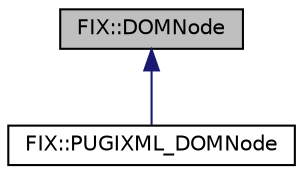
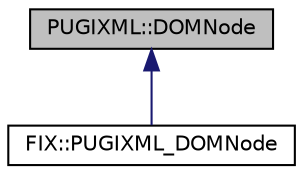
(152, 29) -> (152, 29)
